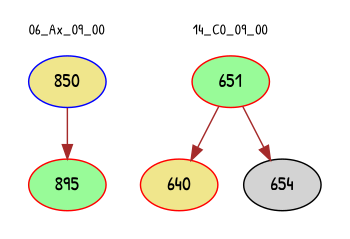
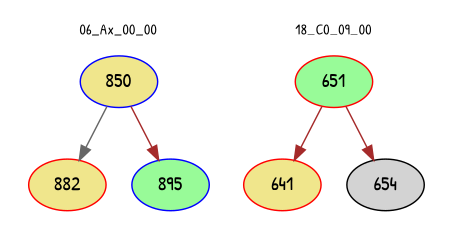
(67, 31) -> (119, 31)
(231, 31) -> (334, 31)
(67, 185) -> (171, 185)
none -> (67, 185)
(179, 185) -> (282, 185)
